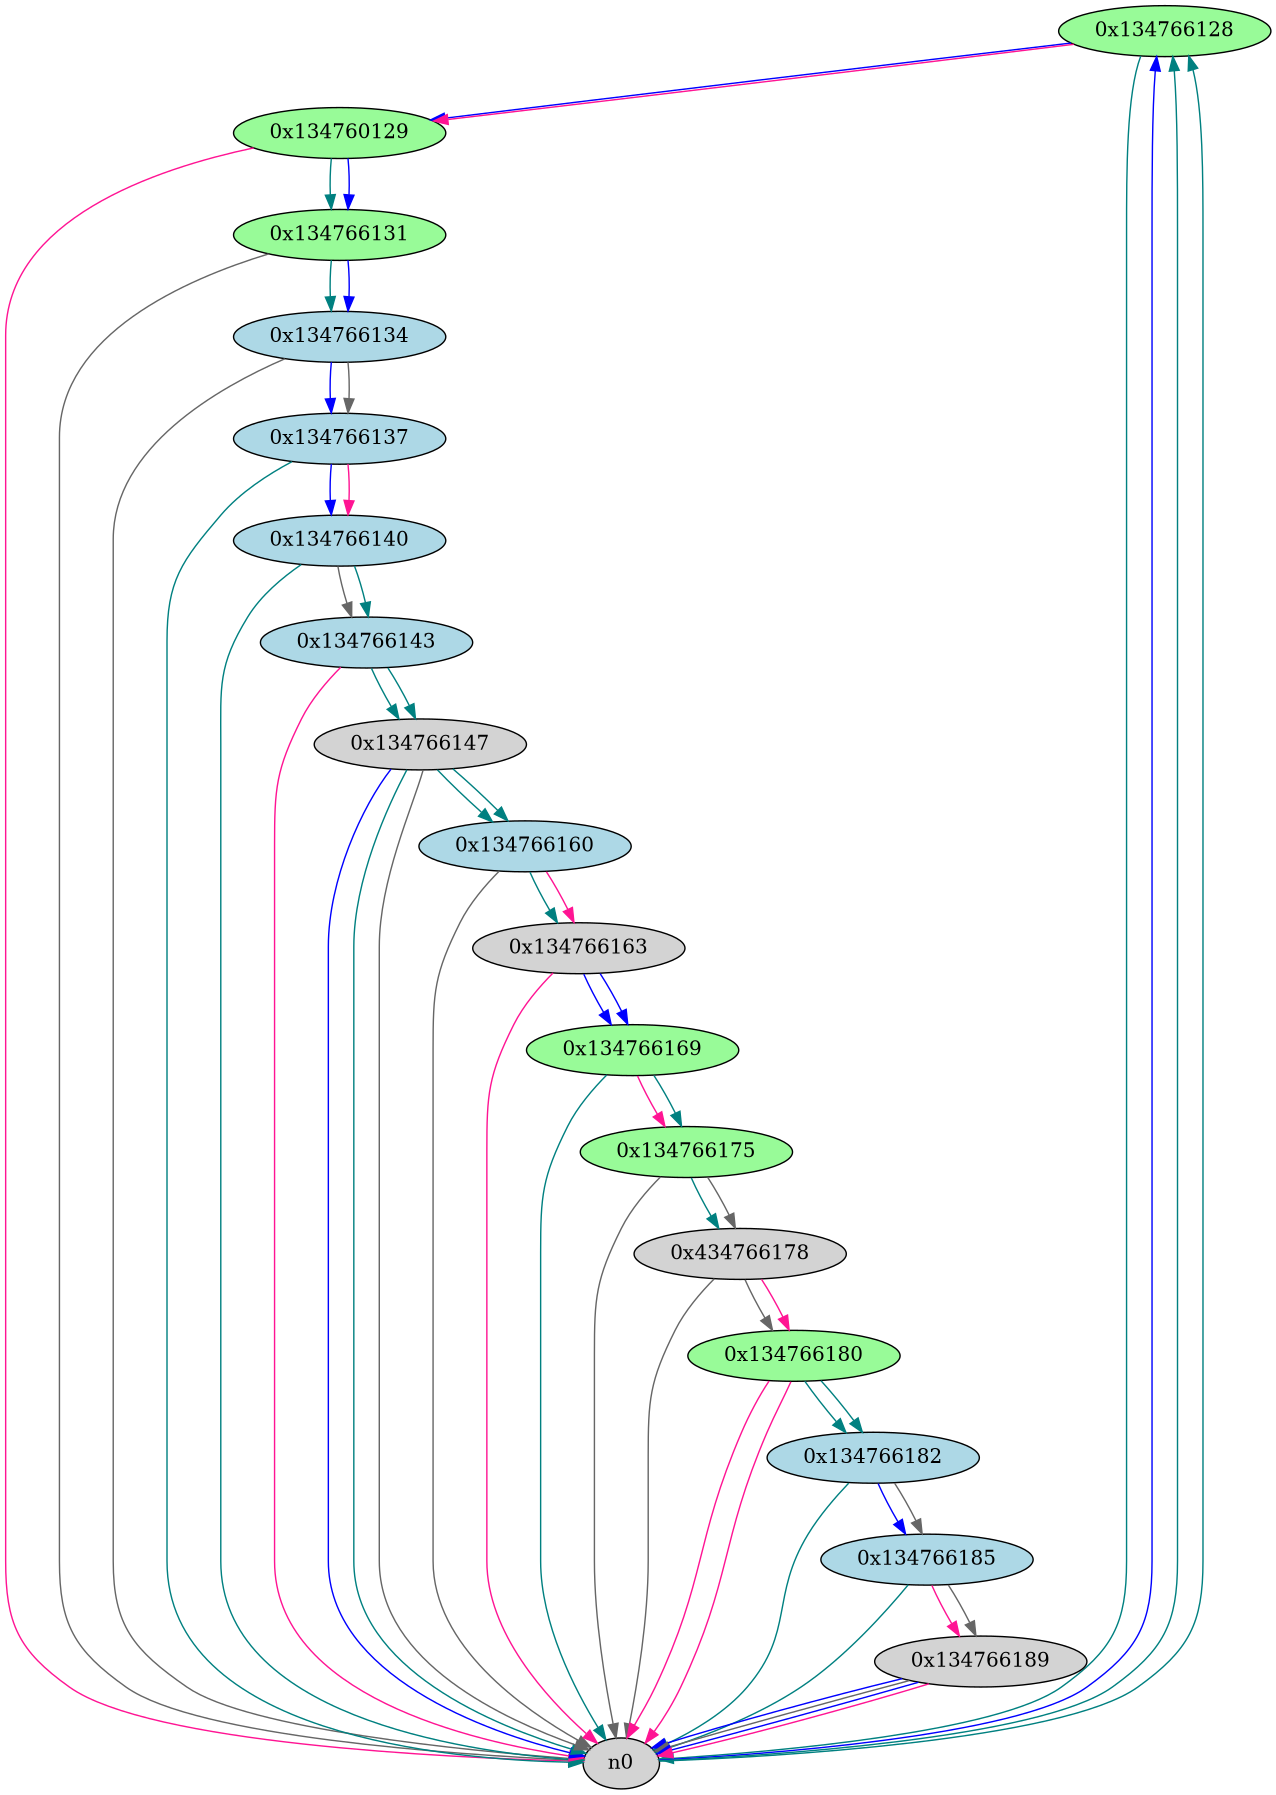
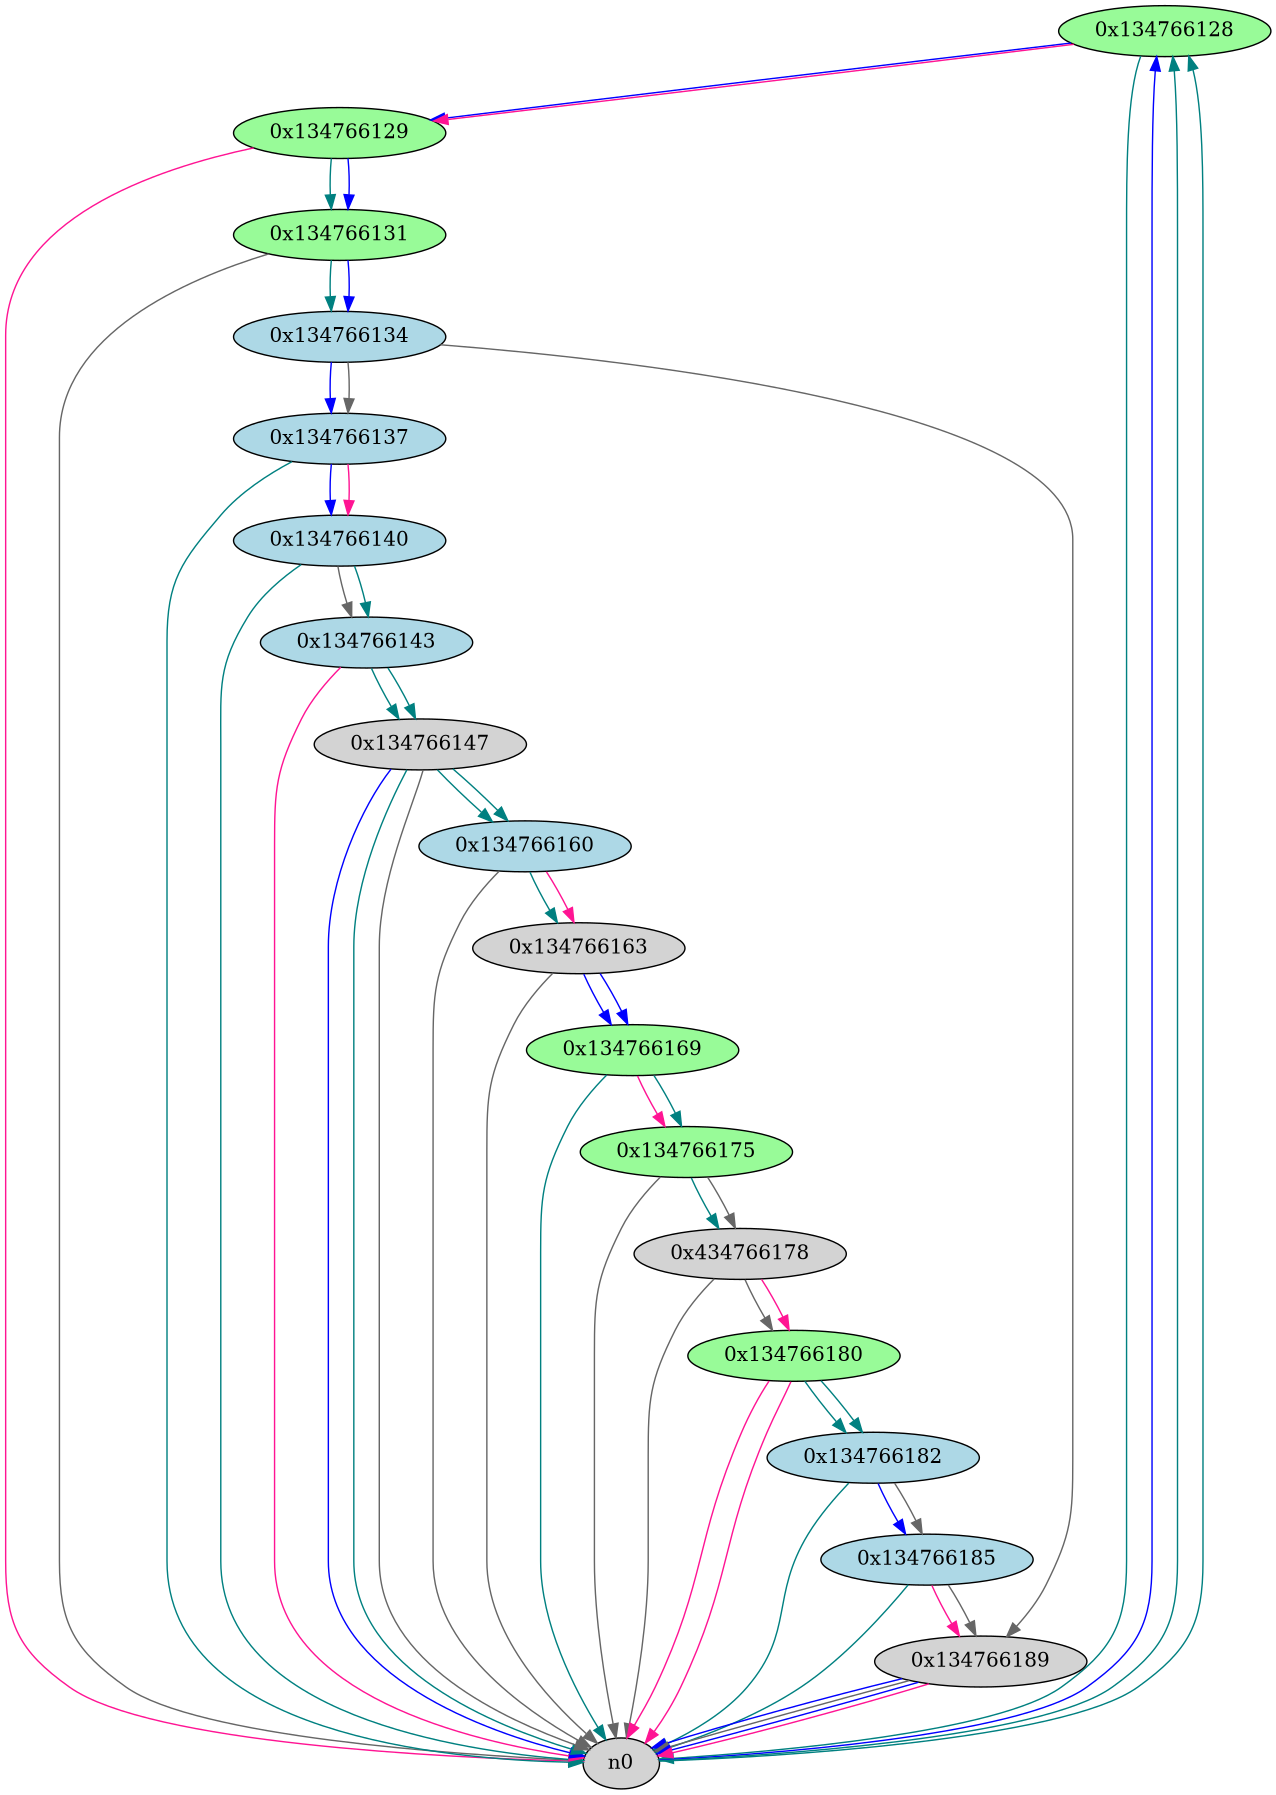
(340, 133) -> (340, 133)
(113, 1191) -> (1073, 746)
(487, 1360) -> (487, 1360)
